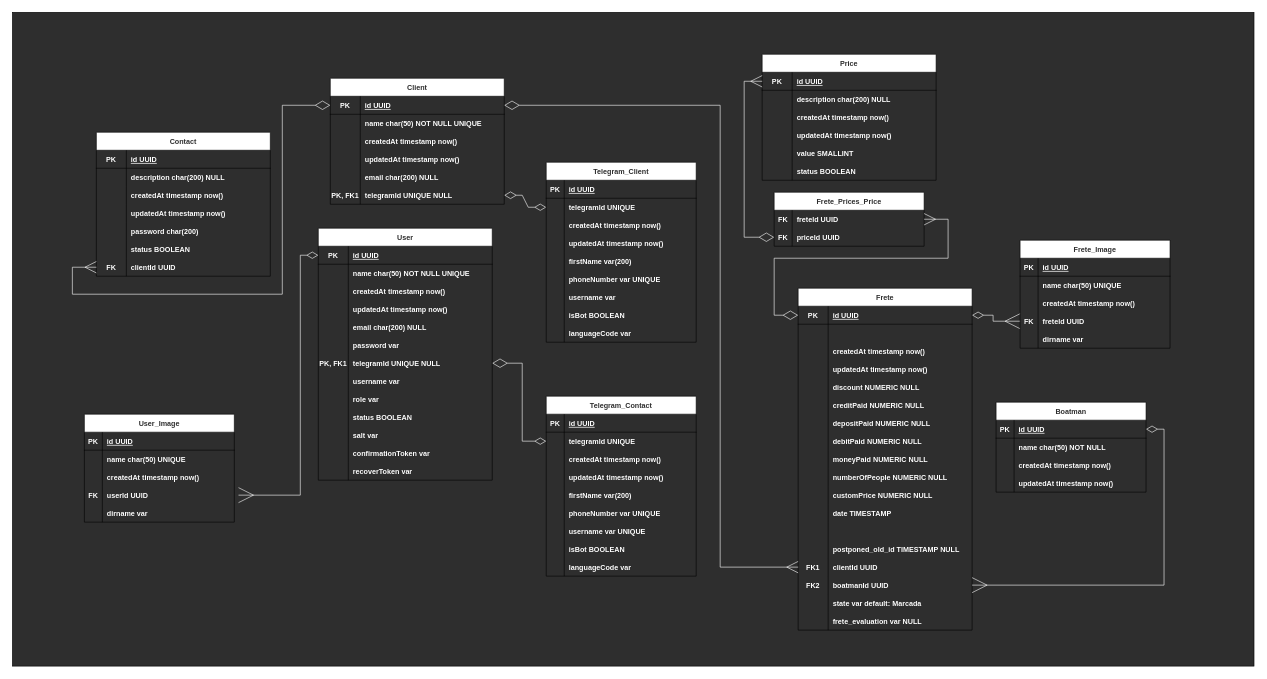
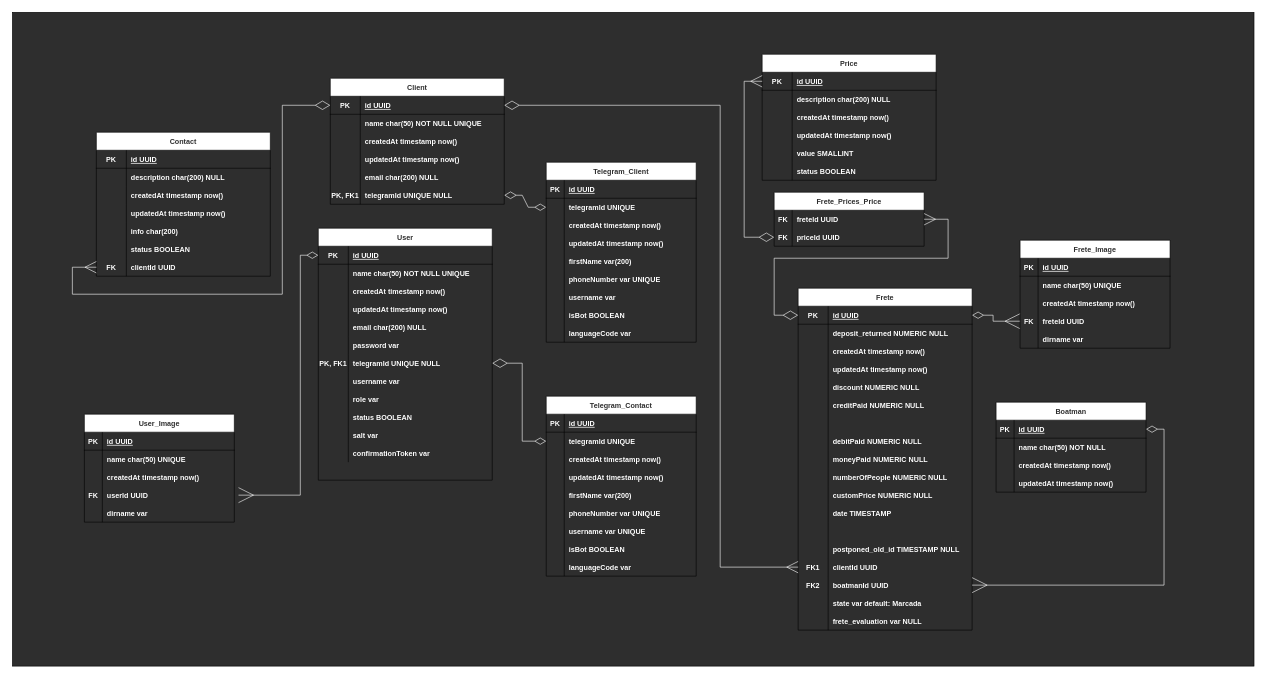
(166, 232) -> (157, 232)
none -> (900, 333)
(900, 423) -> none
(420, 471) -> none
